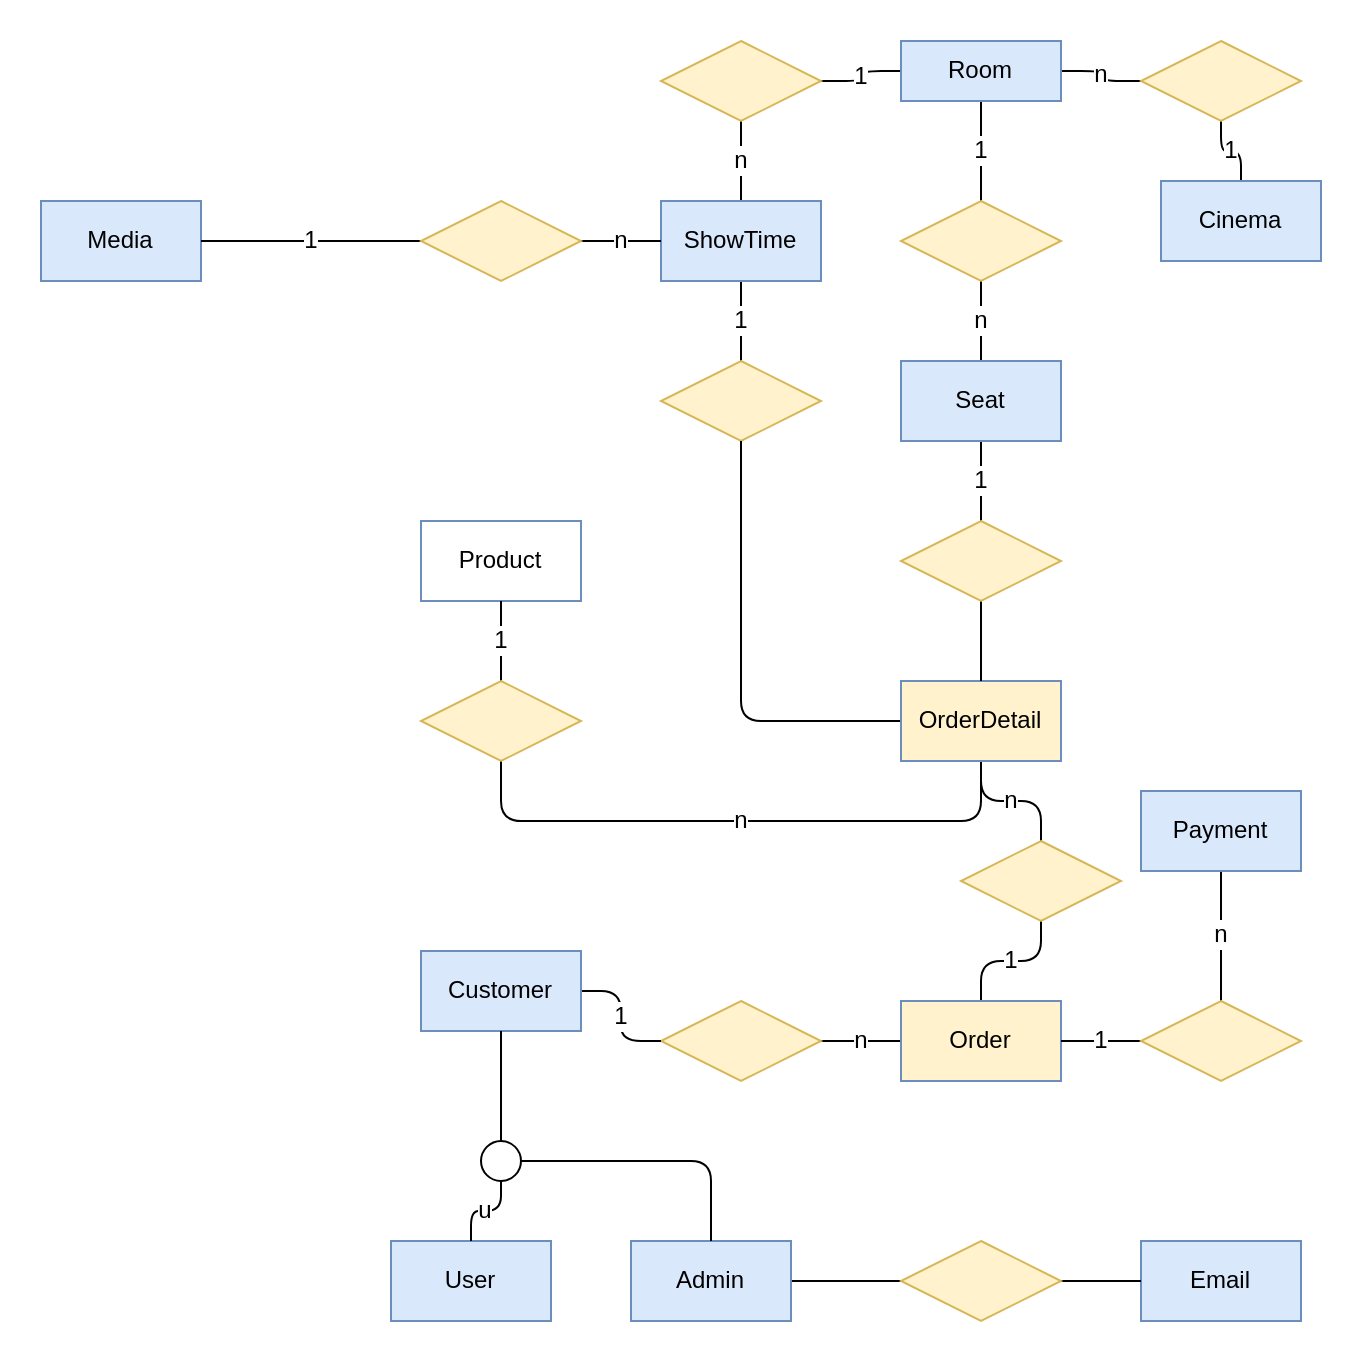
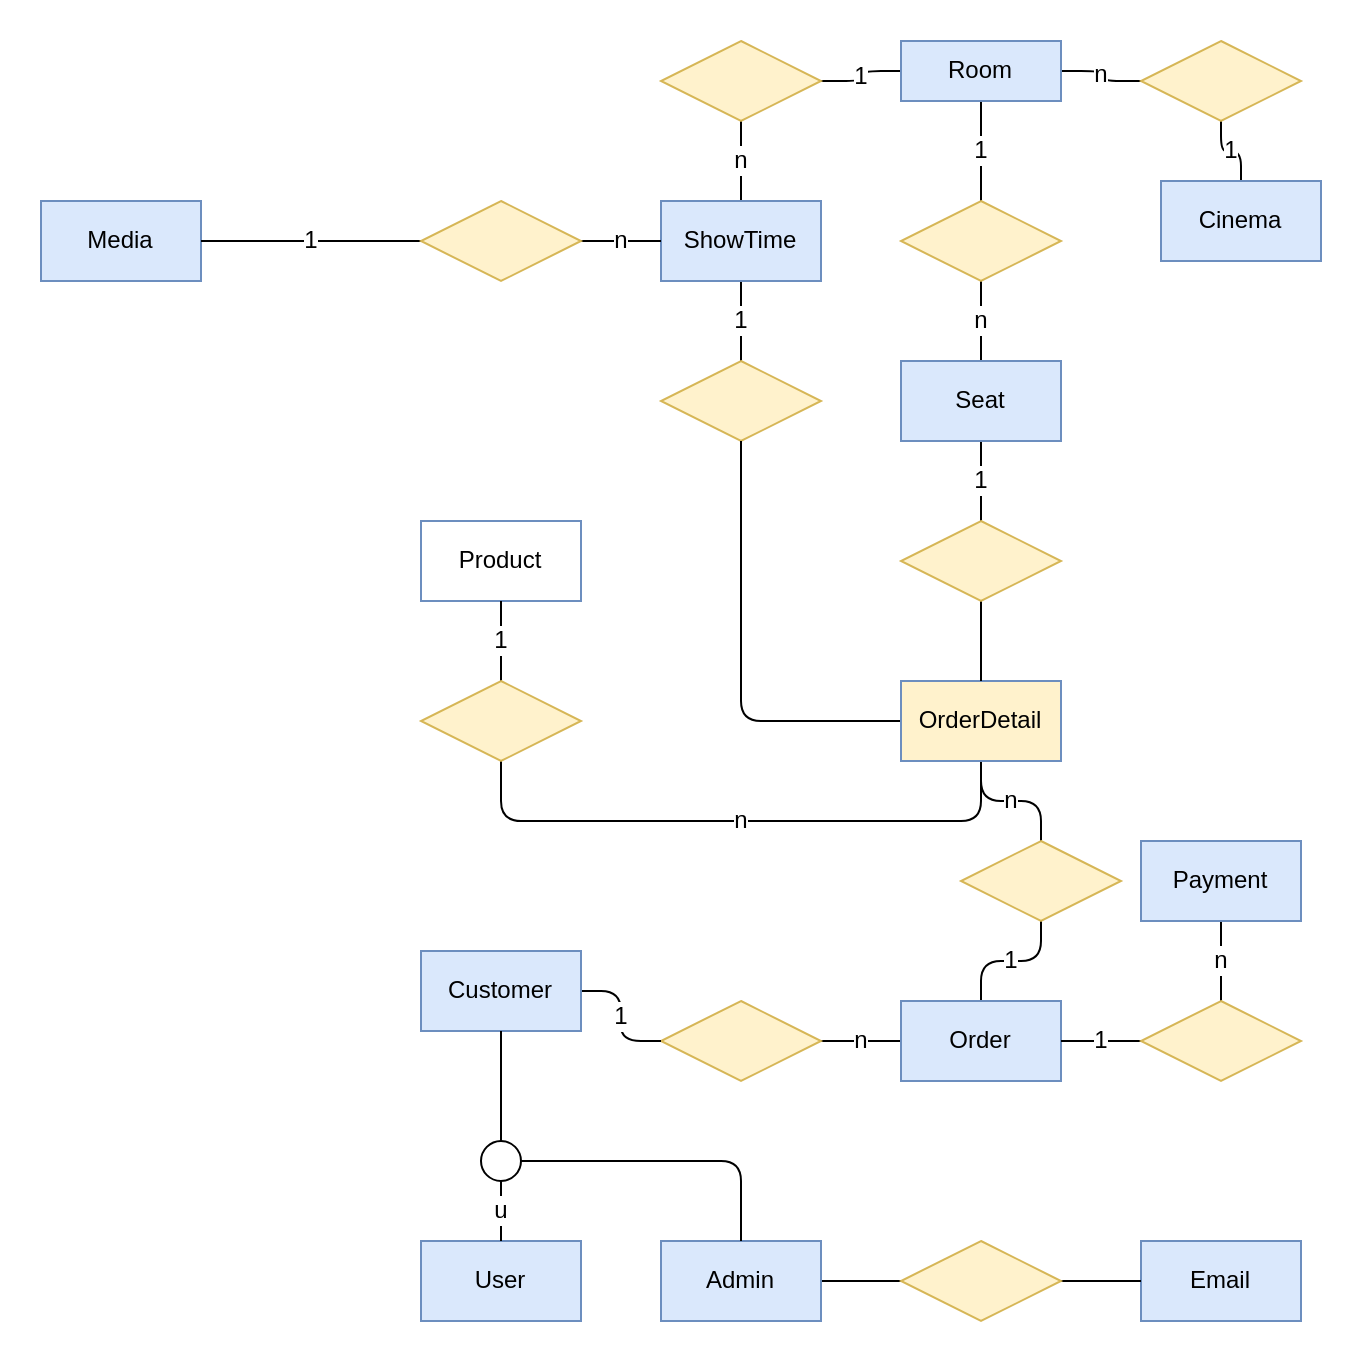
(1221, 831) -> (1221, 881)
(981, 1041) -> (981, 1041)
(471, 1281) -> (501, 1281)
(711, 1281) -> (741, 1281)
